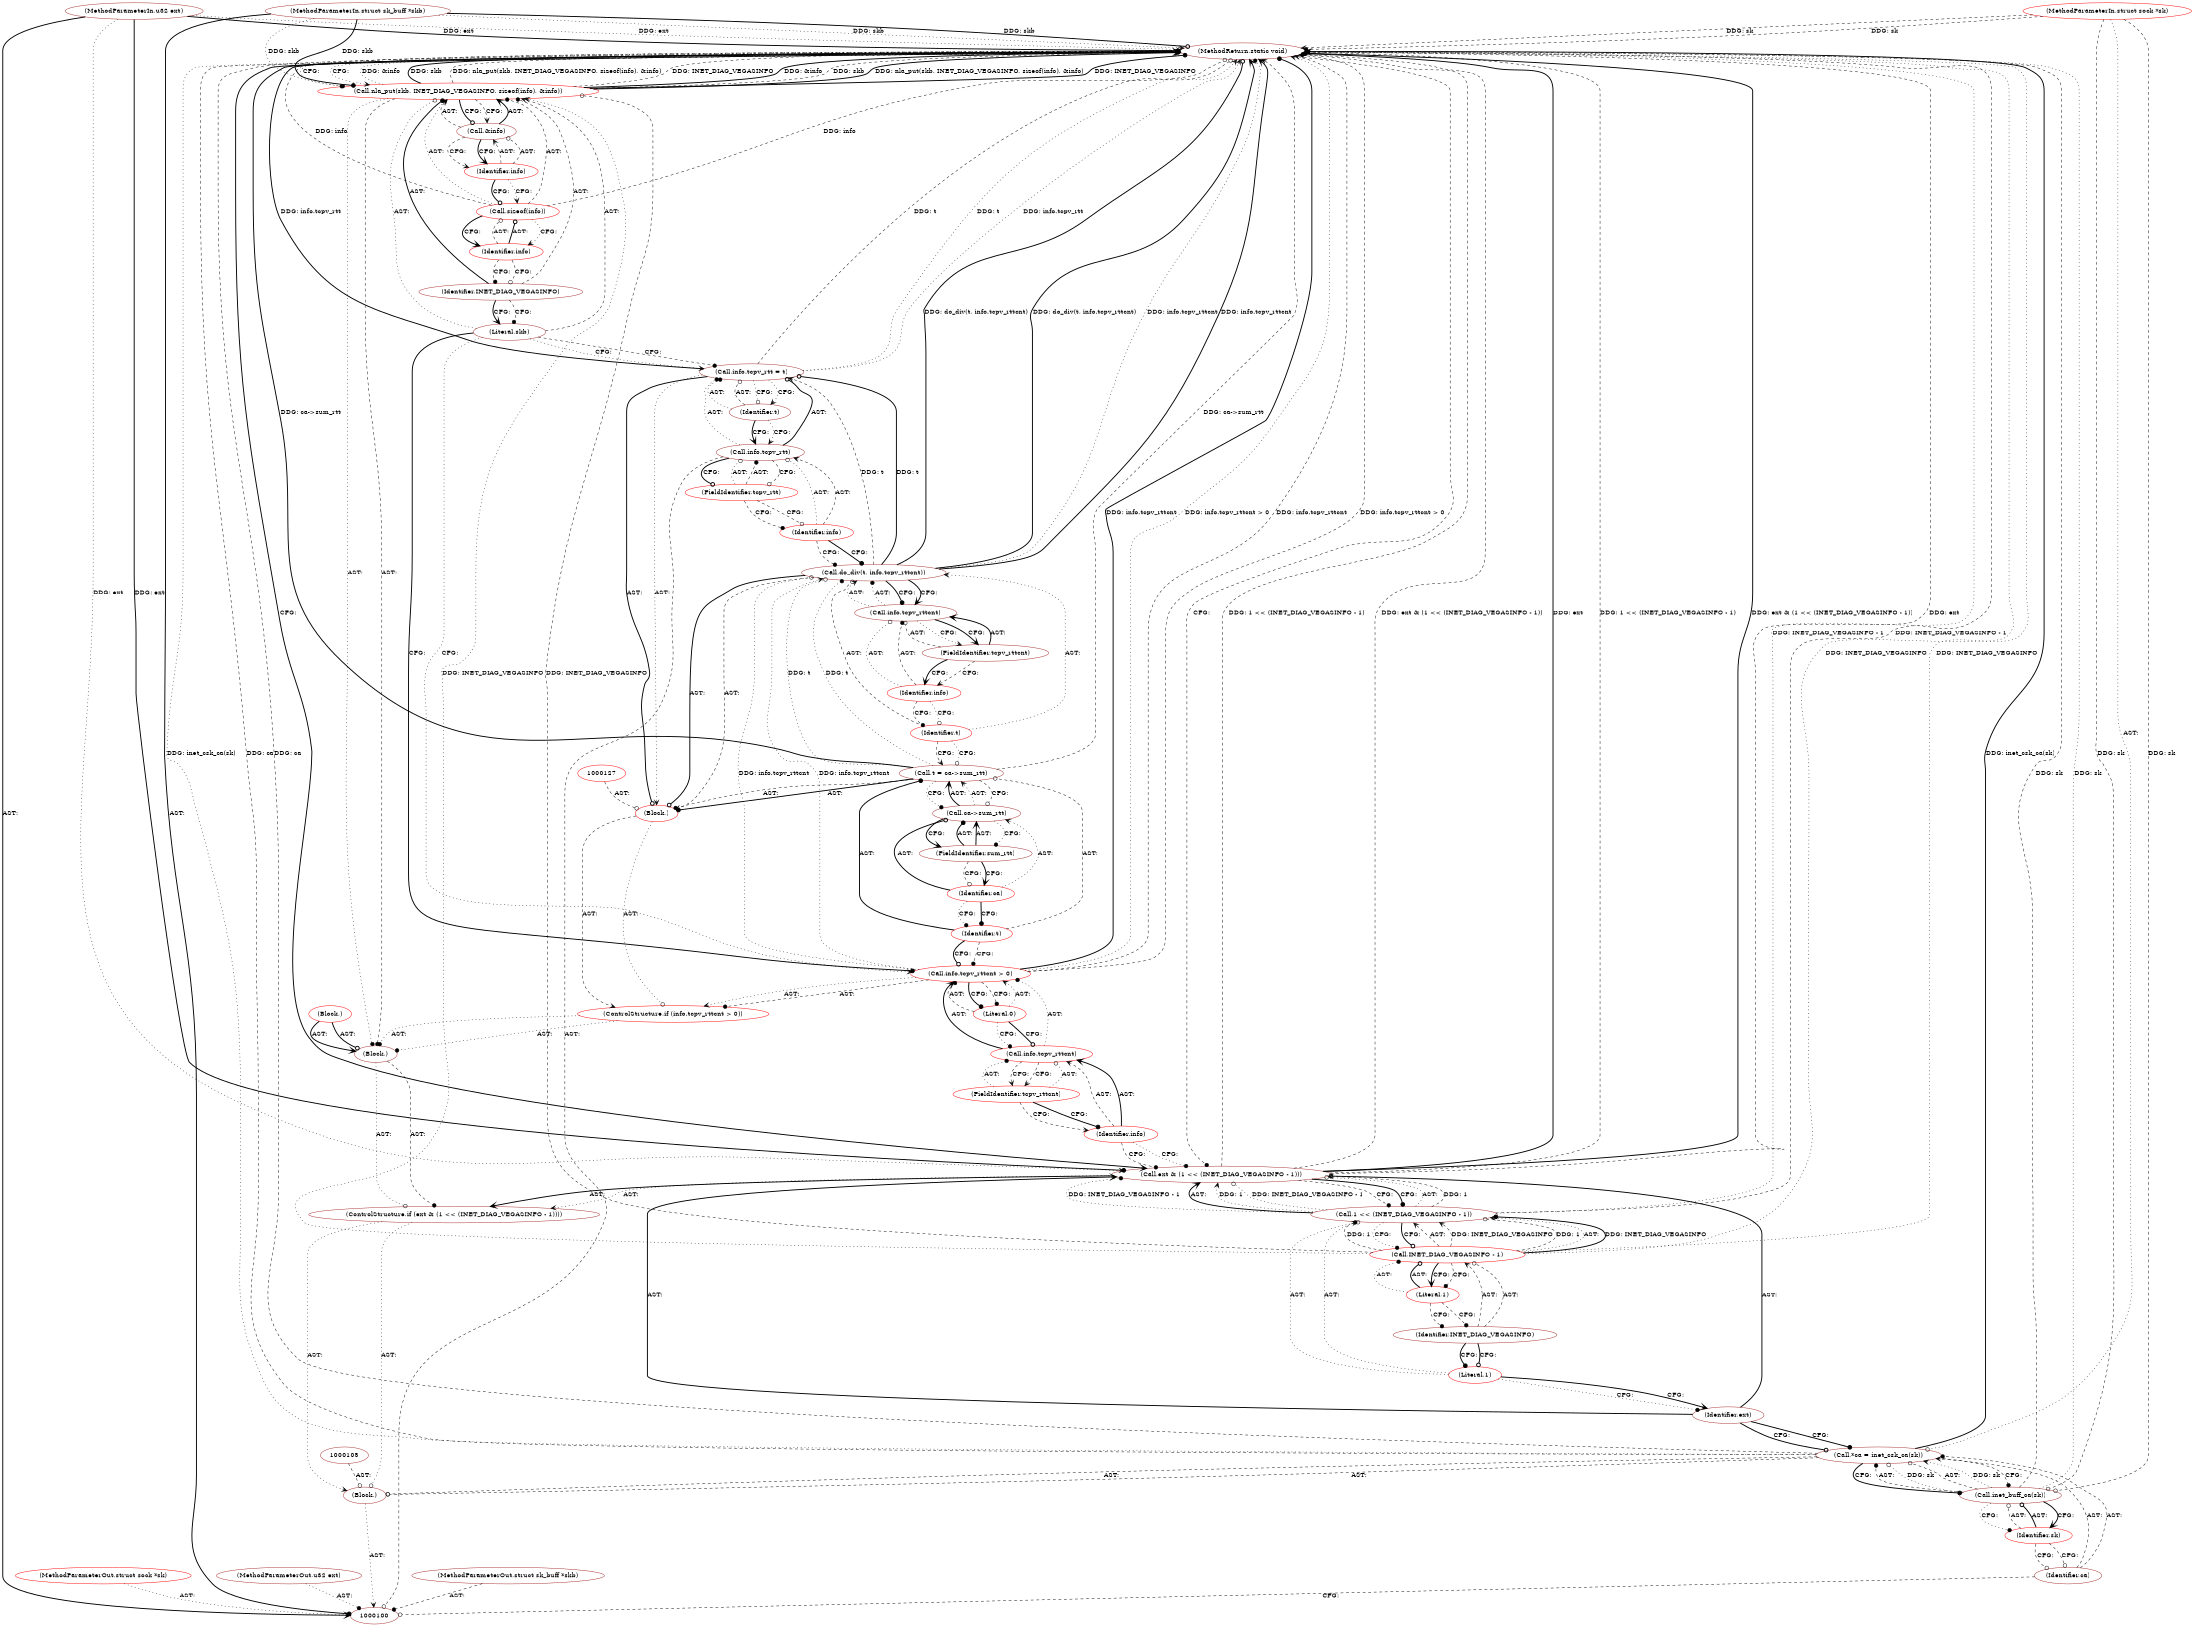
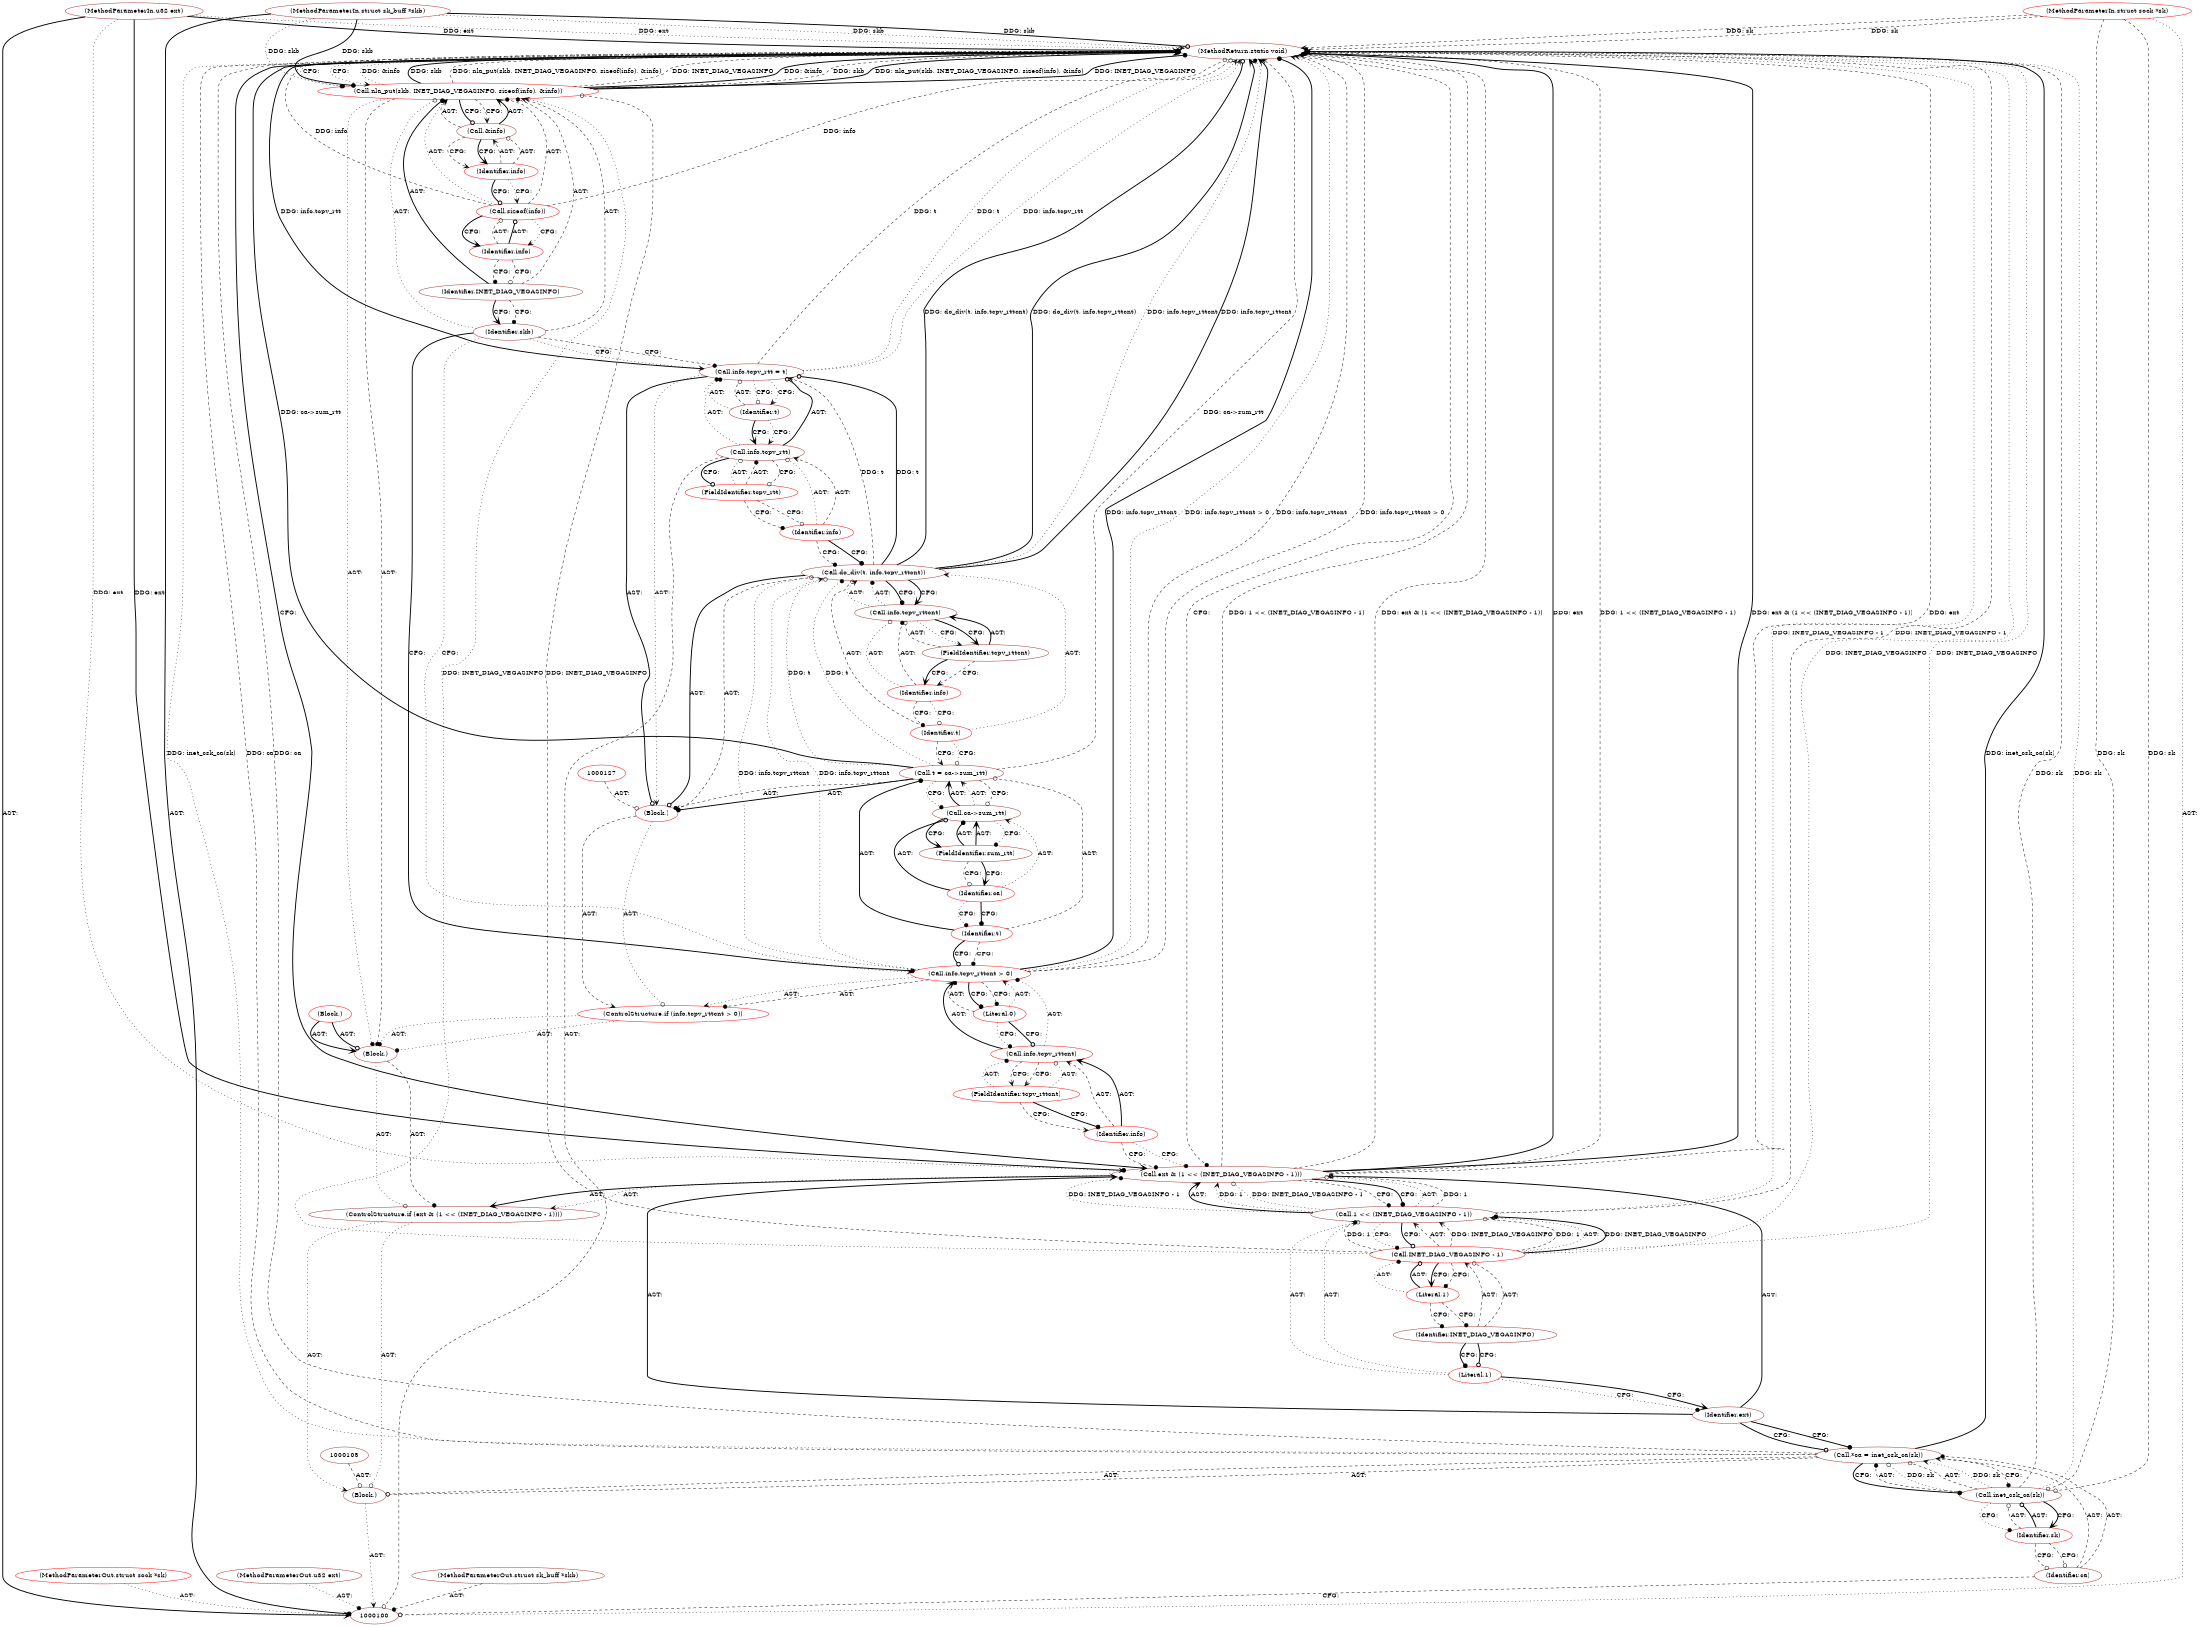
(510, 332) -> (510, 332)
(2131, 791) -> (2080, 1586)
(2010, 1495) -> (2010, 1495)
